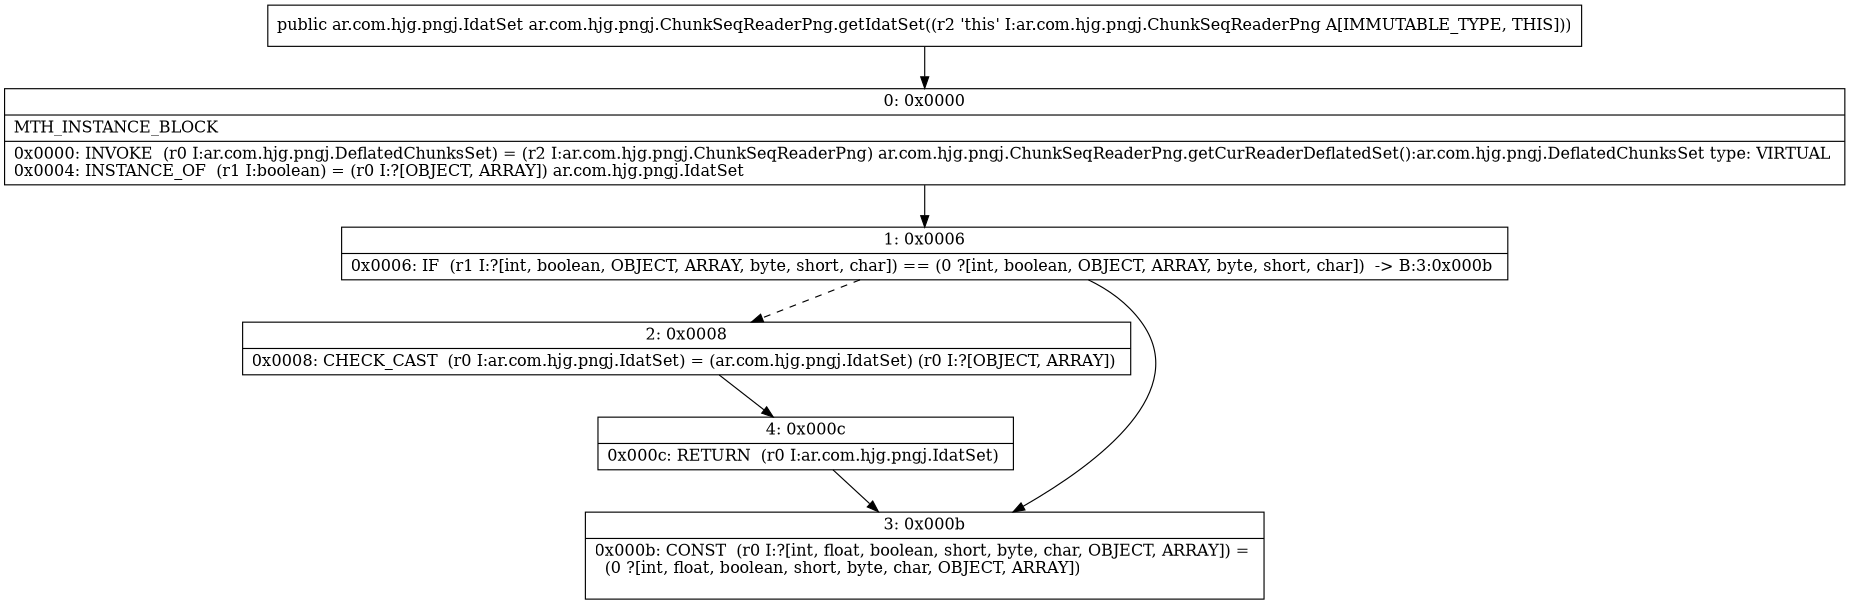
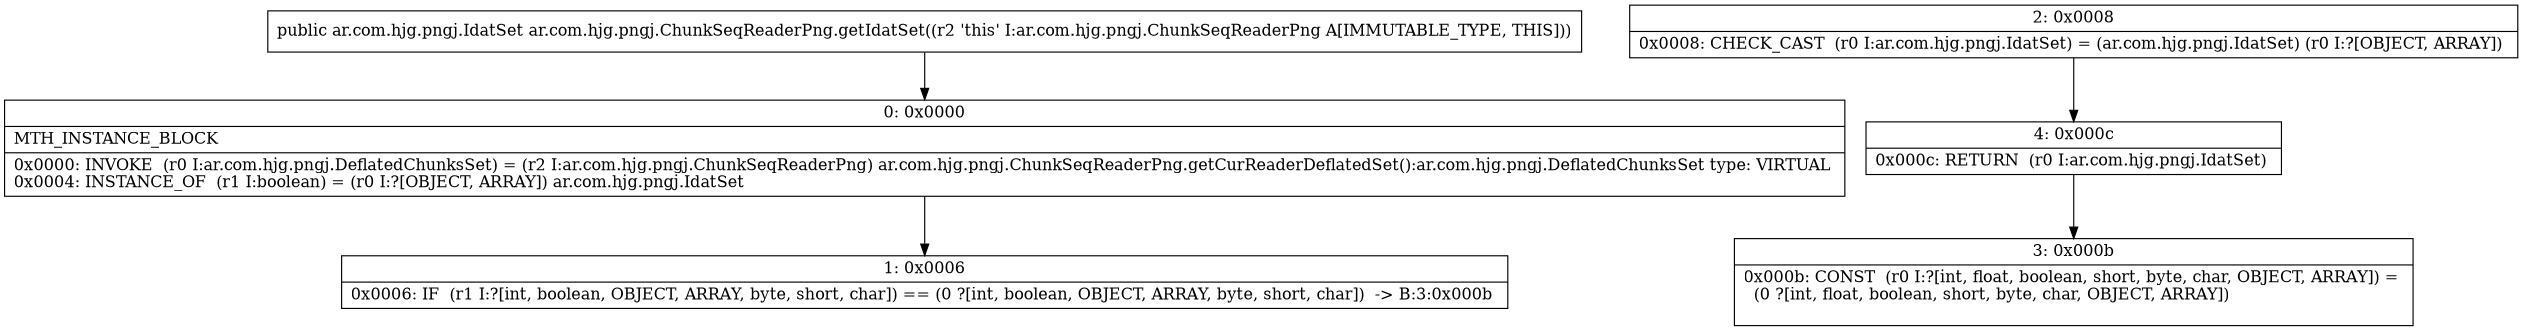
(811, 299) -> none
(1142, 406) -> none
